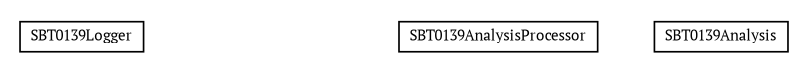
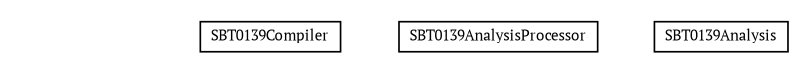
(82, 37) -> none
none -> (270, 37)
